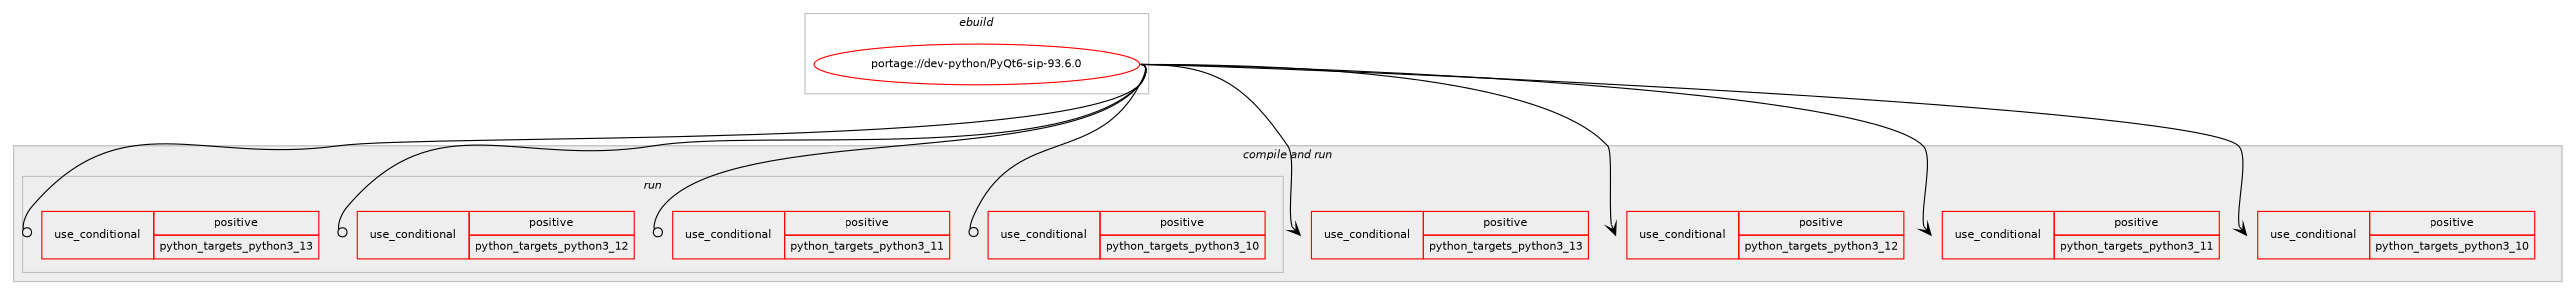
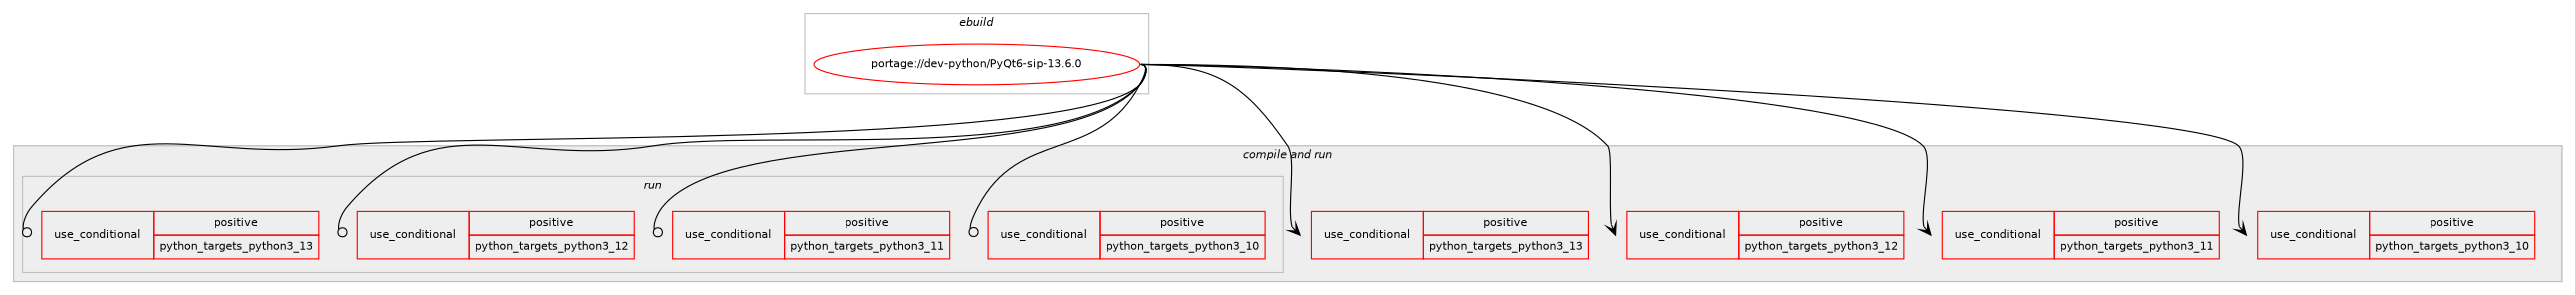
(977, 64) -> (977, 64)
